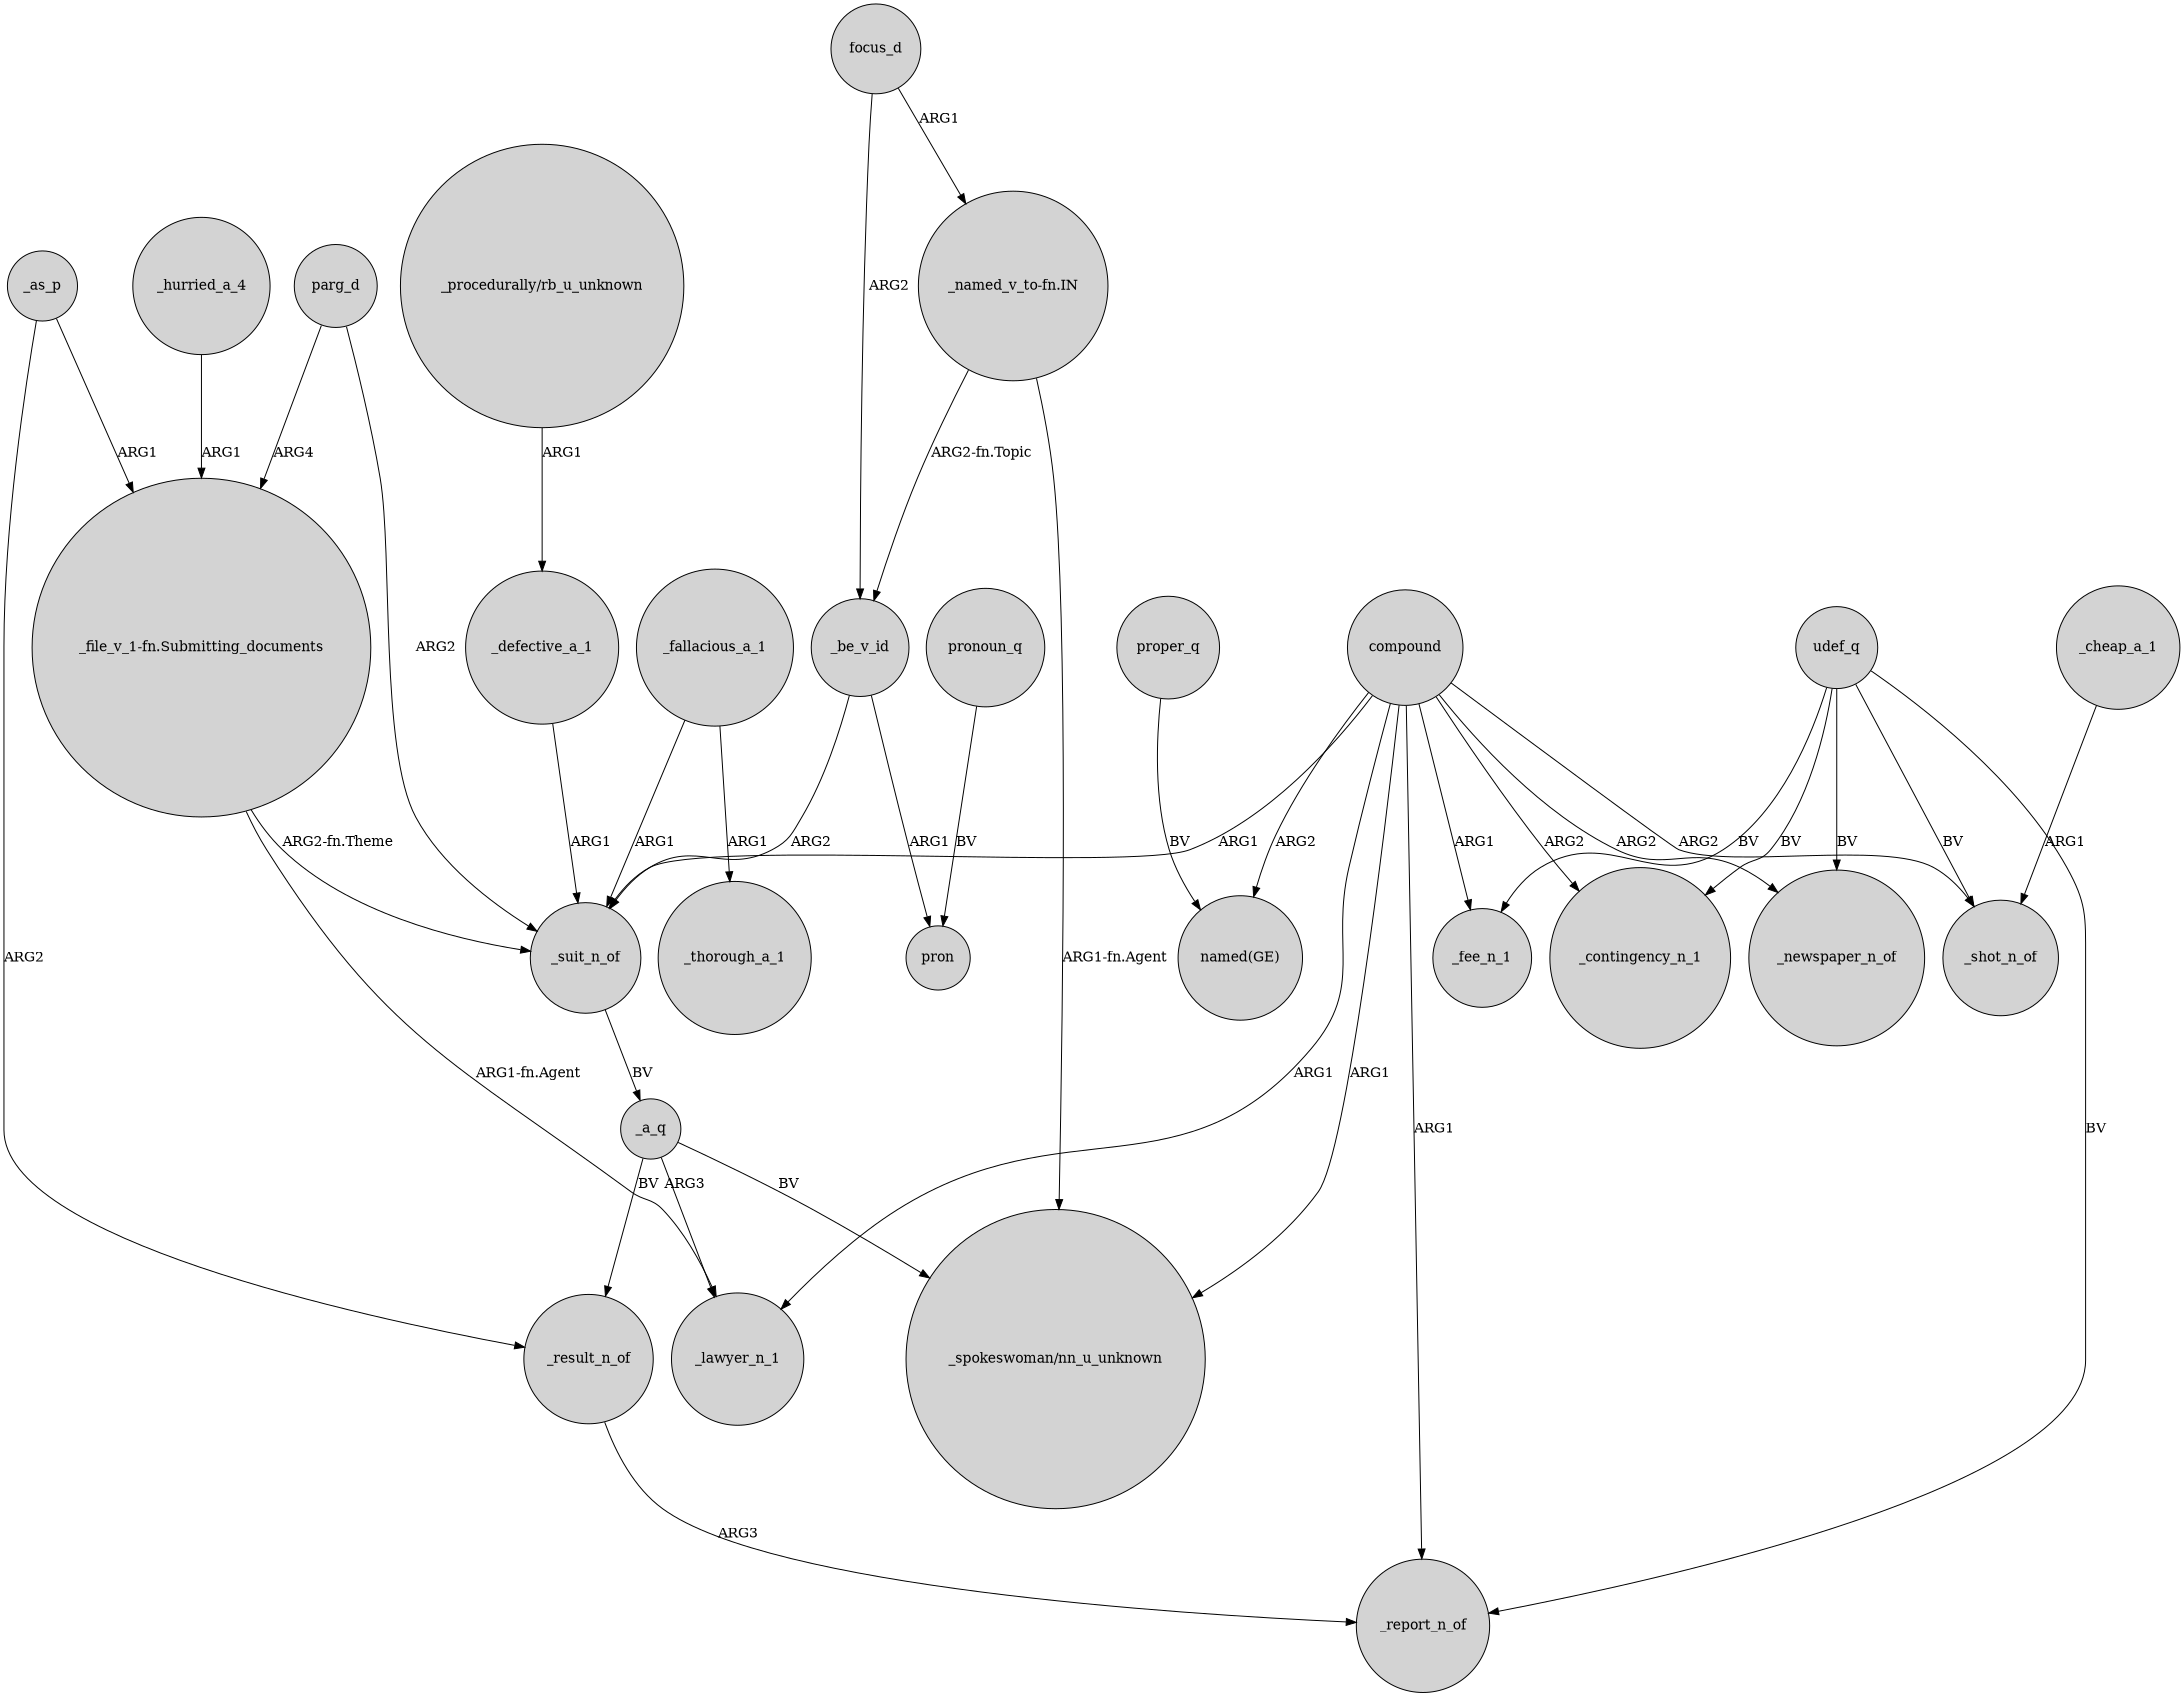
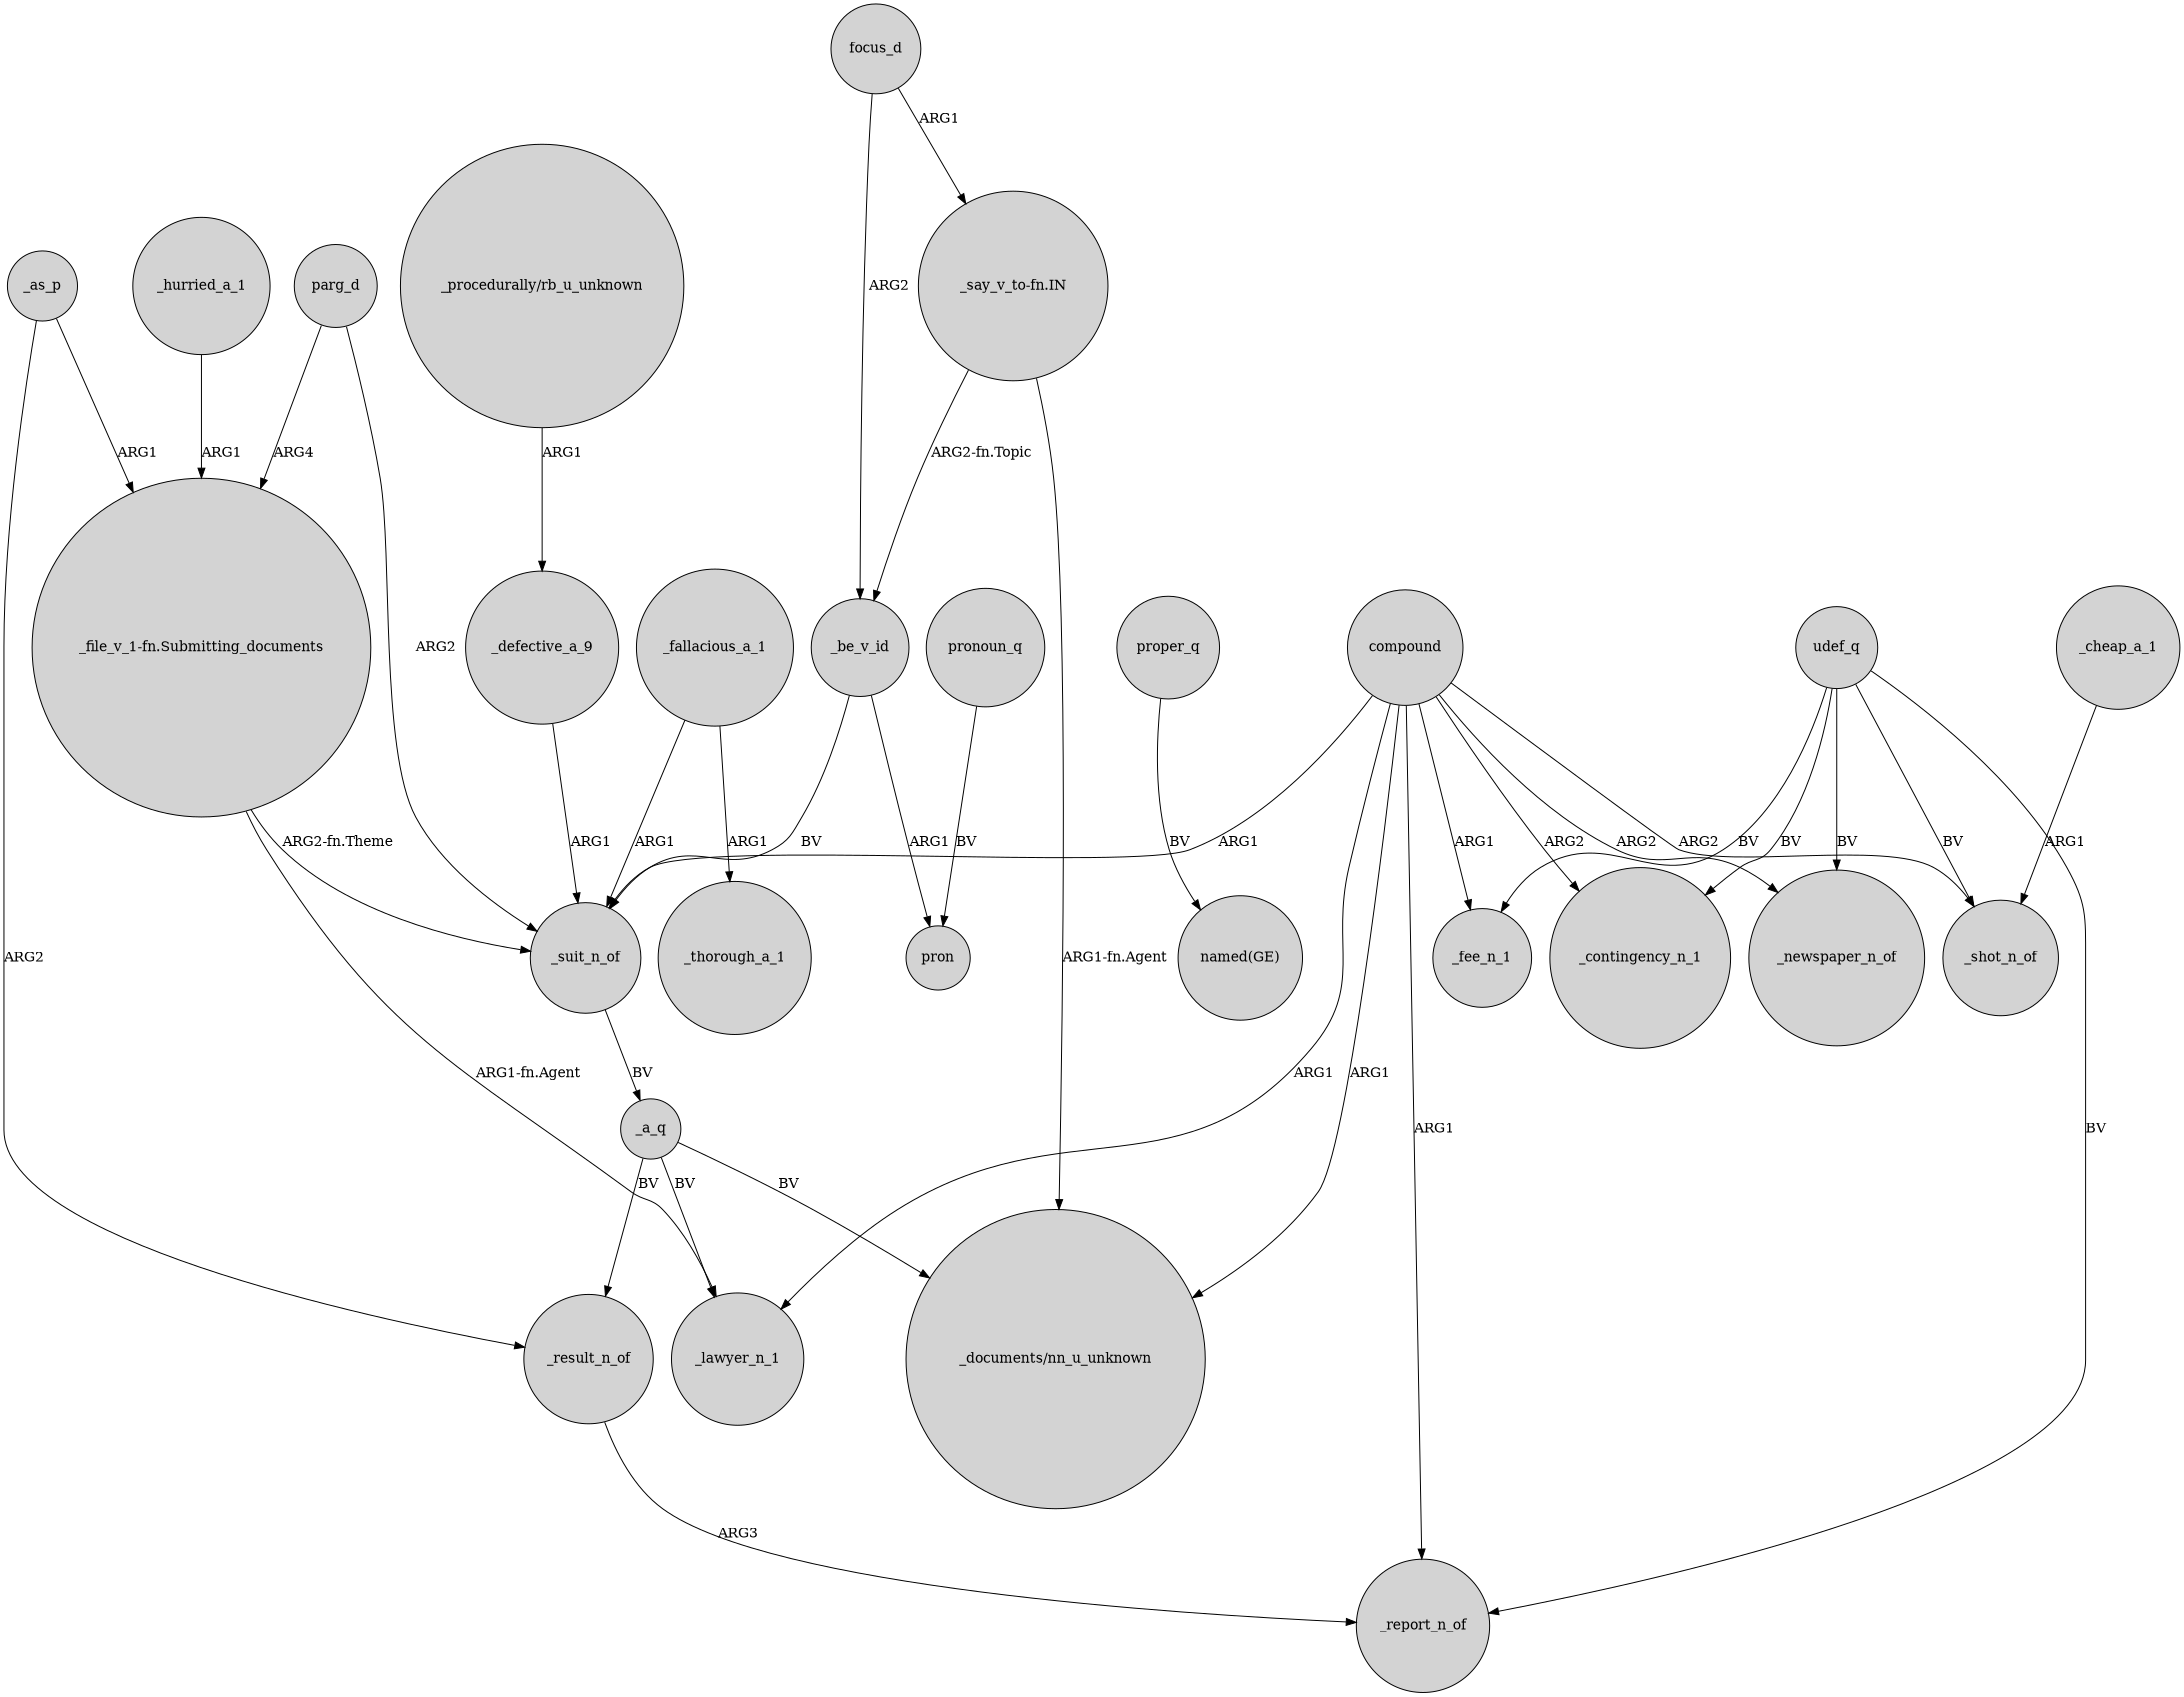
(201, 286) -> (201, 286)
(1013, 286) -> (1013, 286)
(542, 648) -> (542, 648)
(1303, 785) -> none
(811, 842) -> (811, 842)
(685, 1184) -> (685, 1184)
(1056, 1359) -> (1056, 1359)
